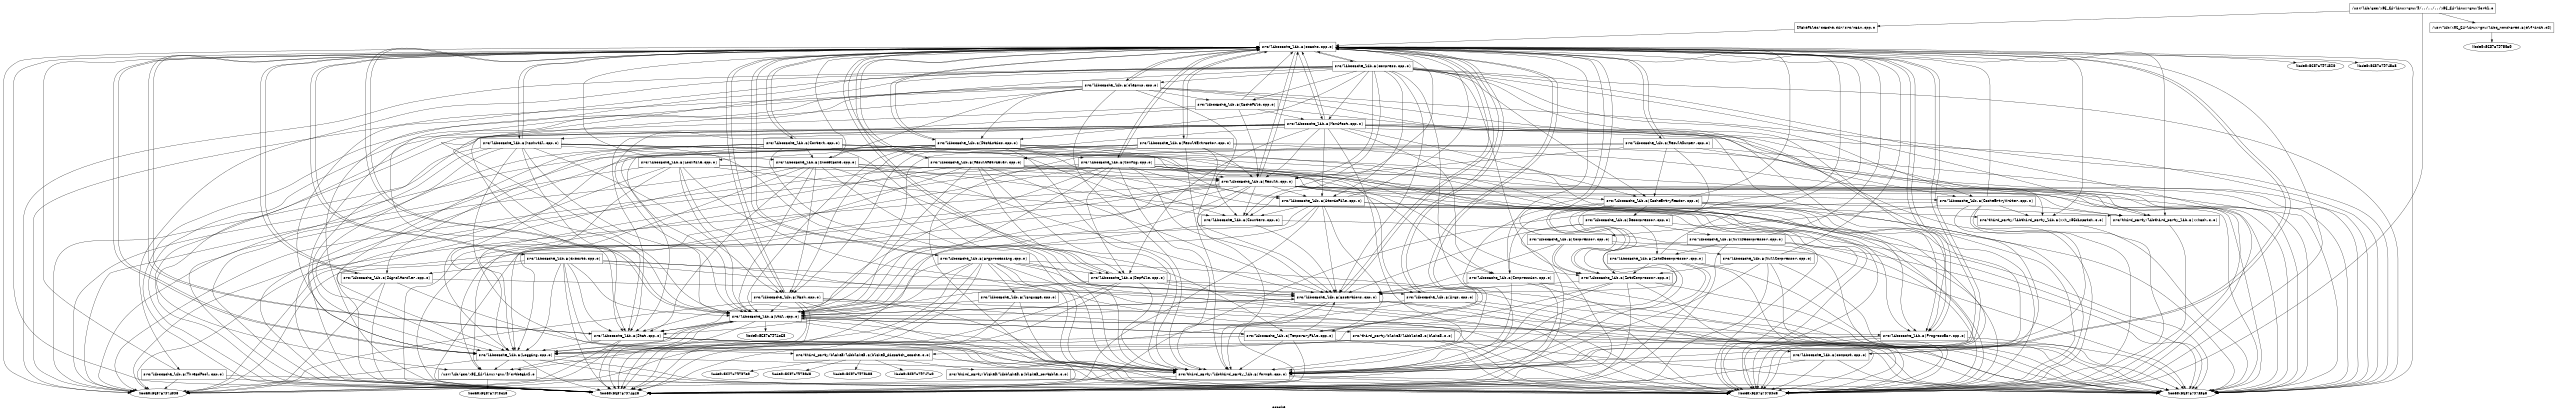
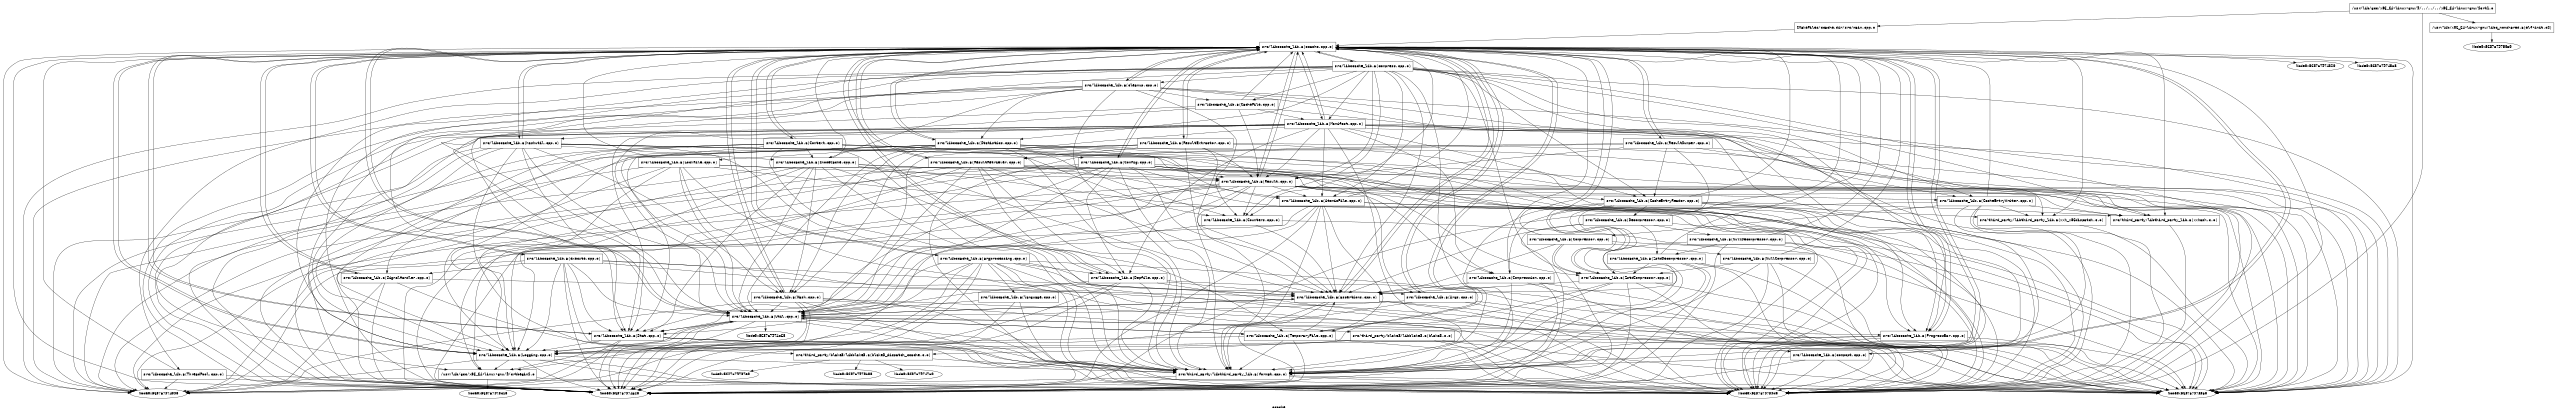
(1283, 210) -> (1271, 312)
(791, 374) -> none
(1009, 374) -> none
